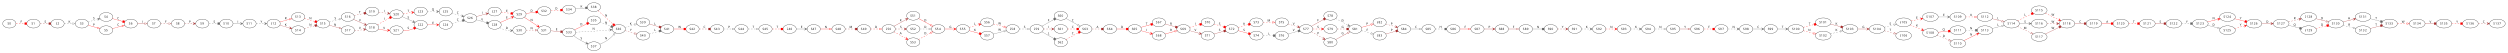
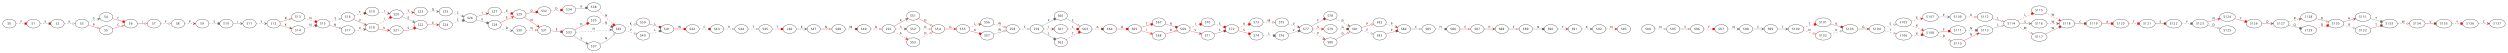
(2239, 27) -> none
(1635, 29) -> none
(1944, 30) -> (1944, 30)
none -> (1916, 36)
